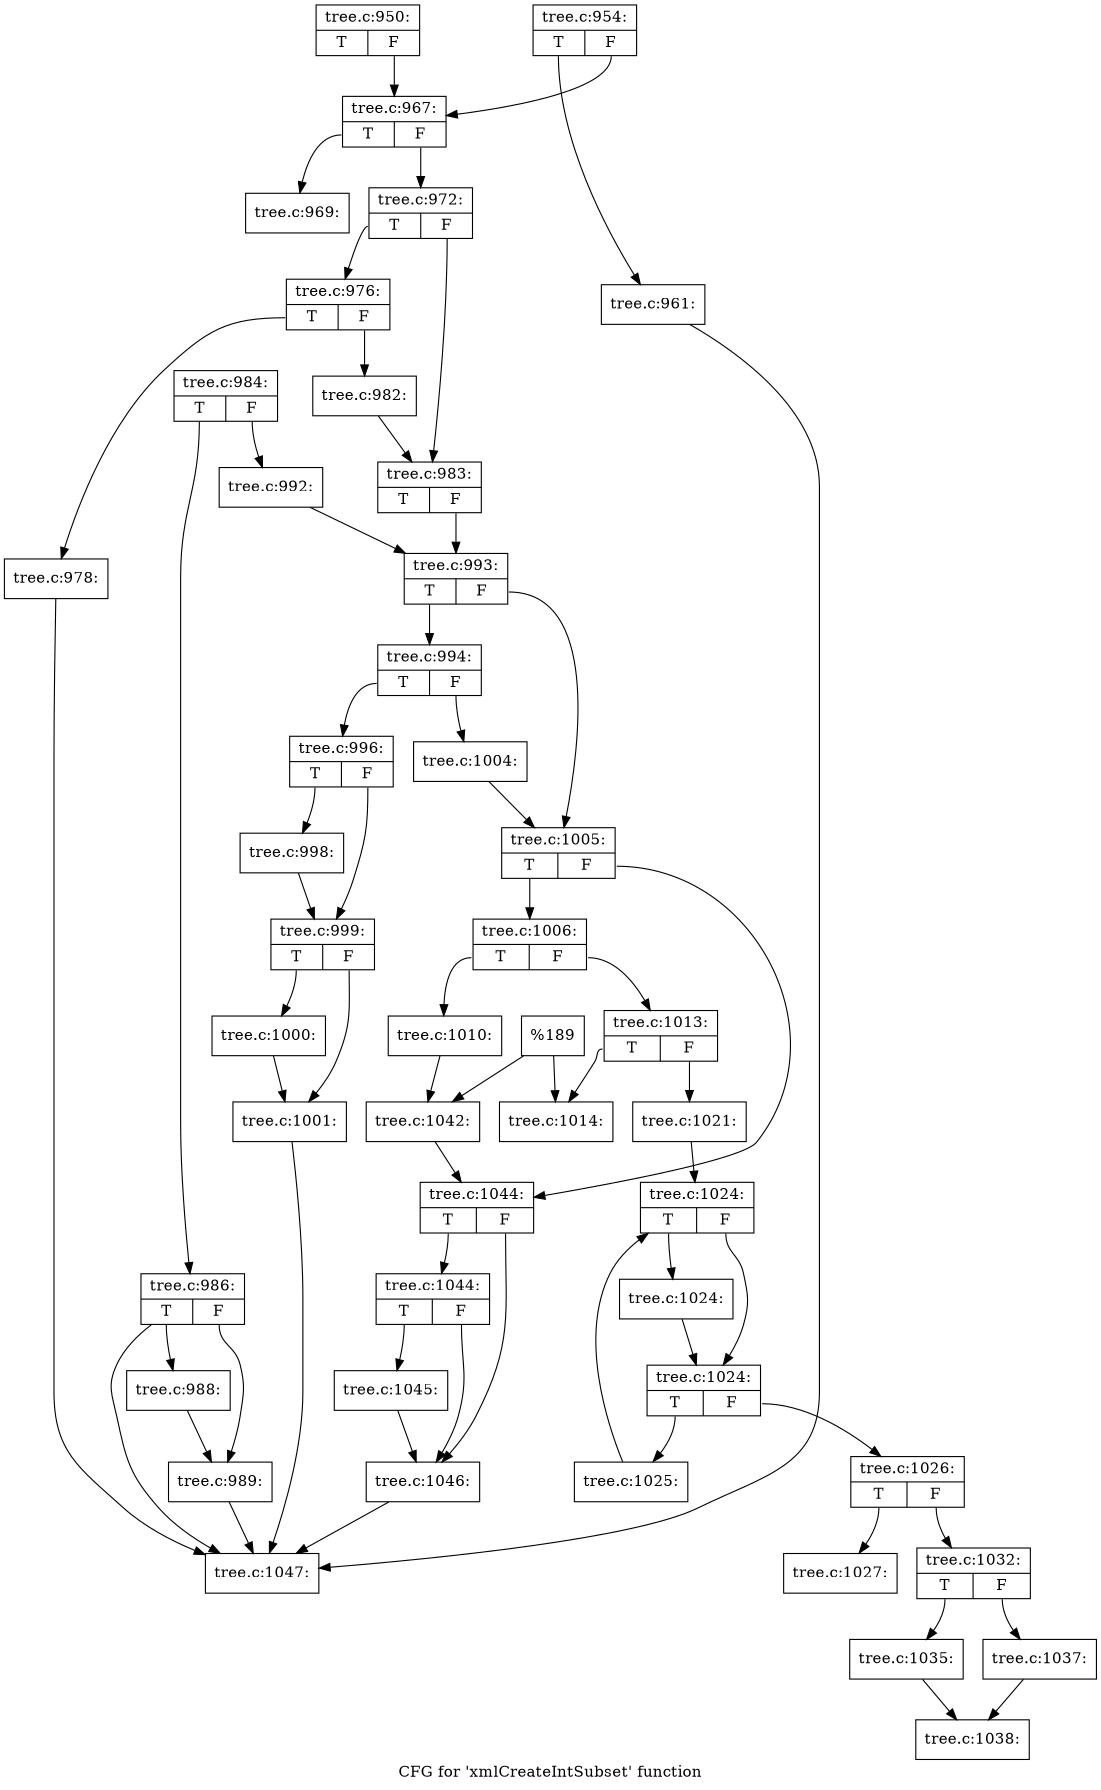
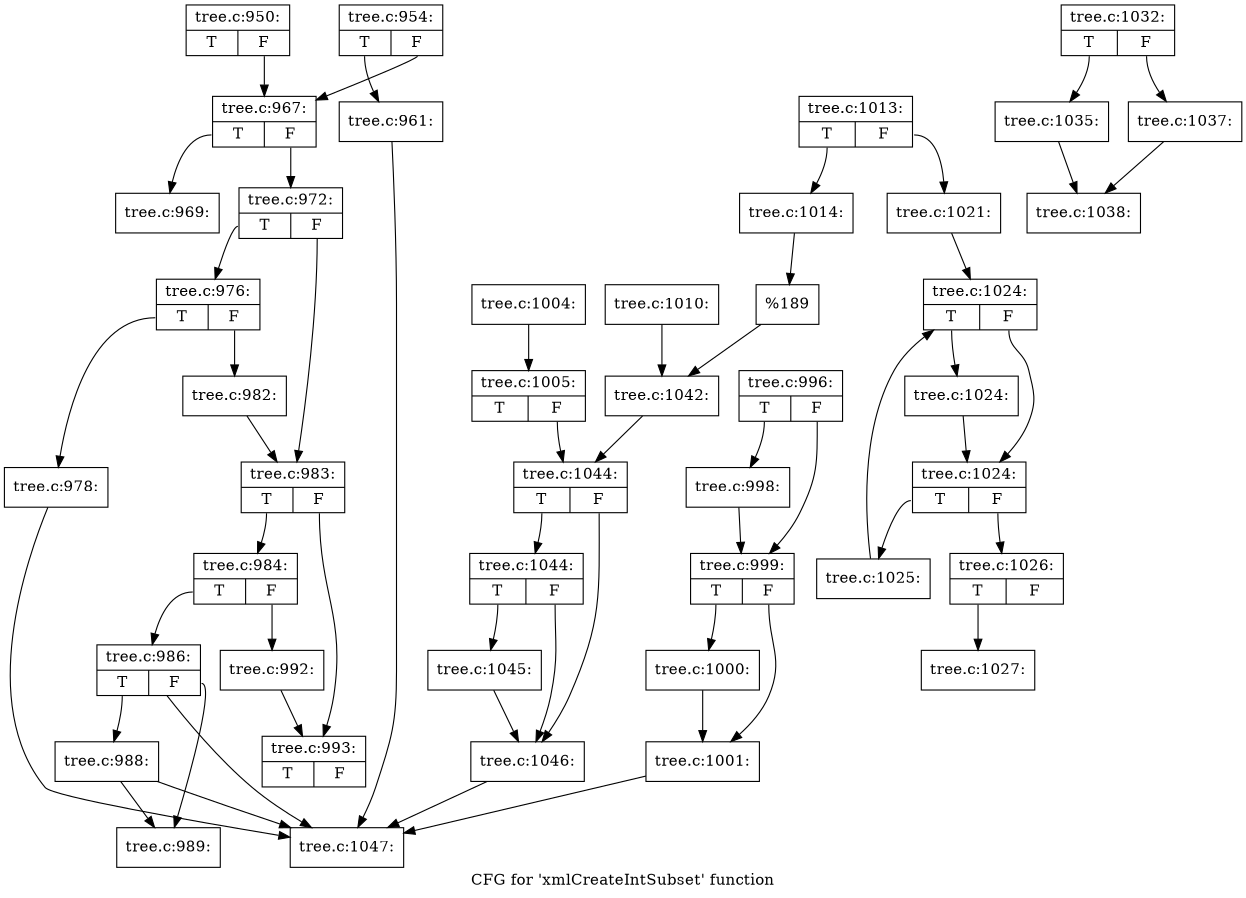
none -> (265, 528)
(430, 670) -> none
(577, 687) -> none
(530, 944) -> none
(554, 1073) -> (792, 253)
(239, 1523) -> (219, 803)
(939, 1524) -> none
